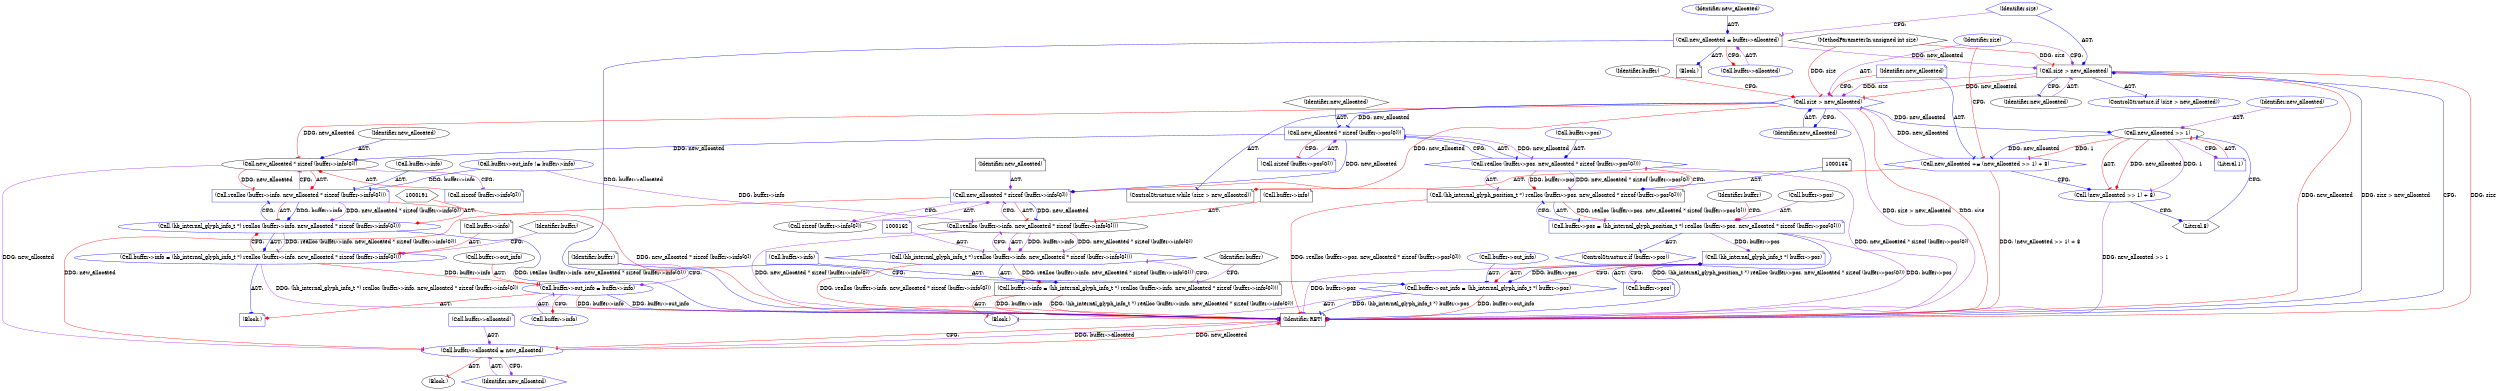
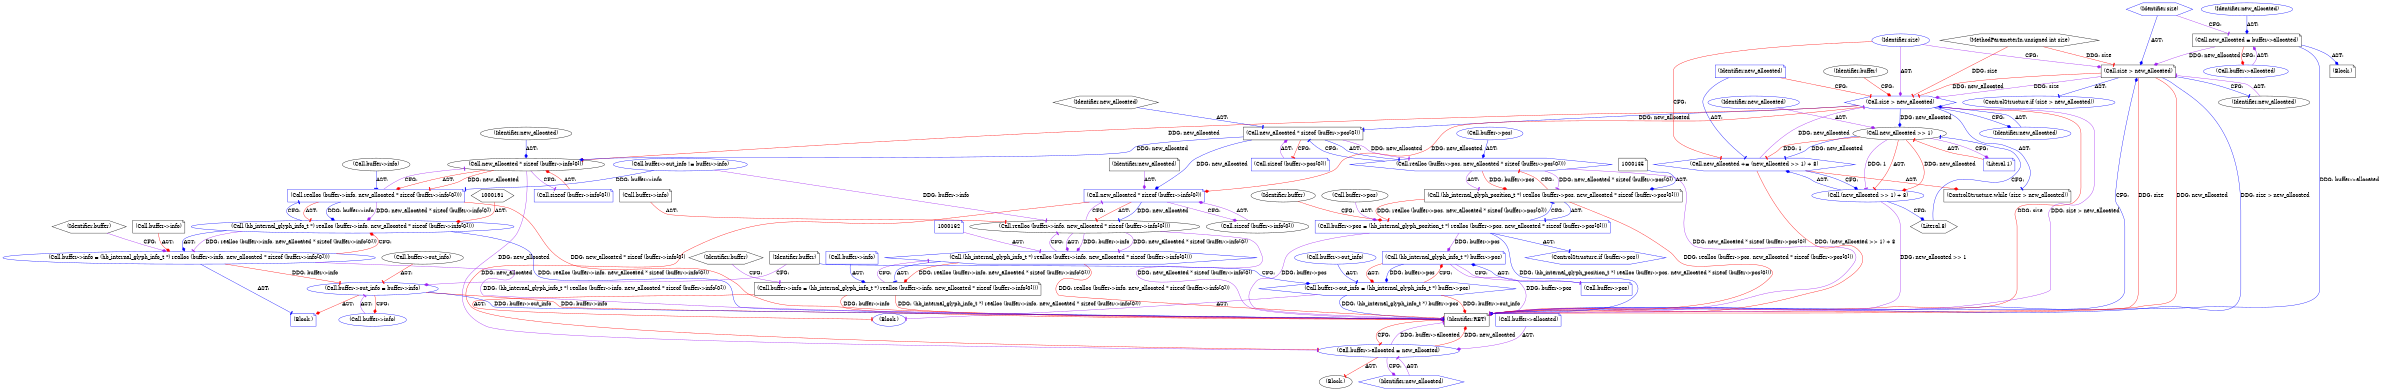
(1345, 133) -> (1303, 133)
none -> (1815, 182)
